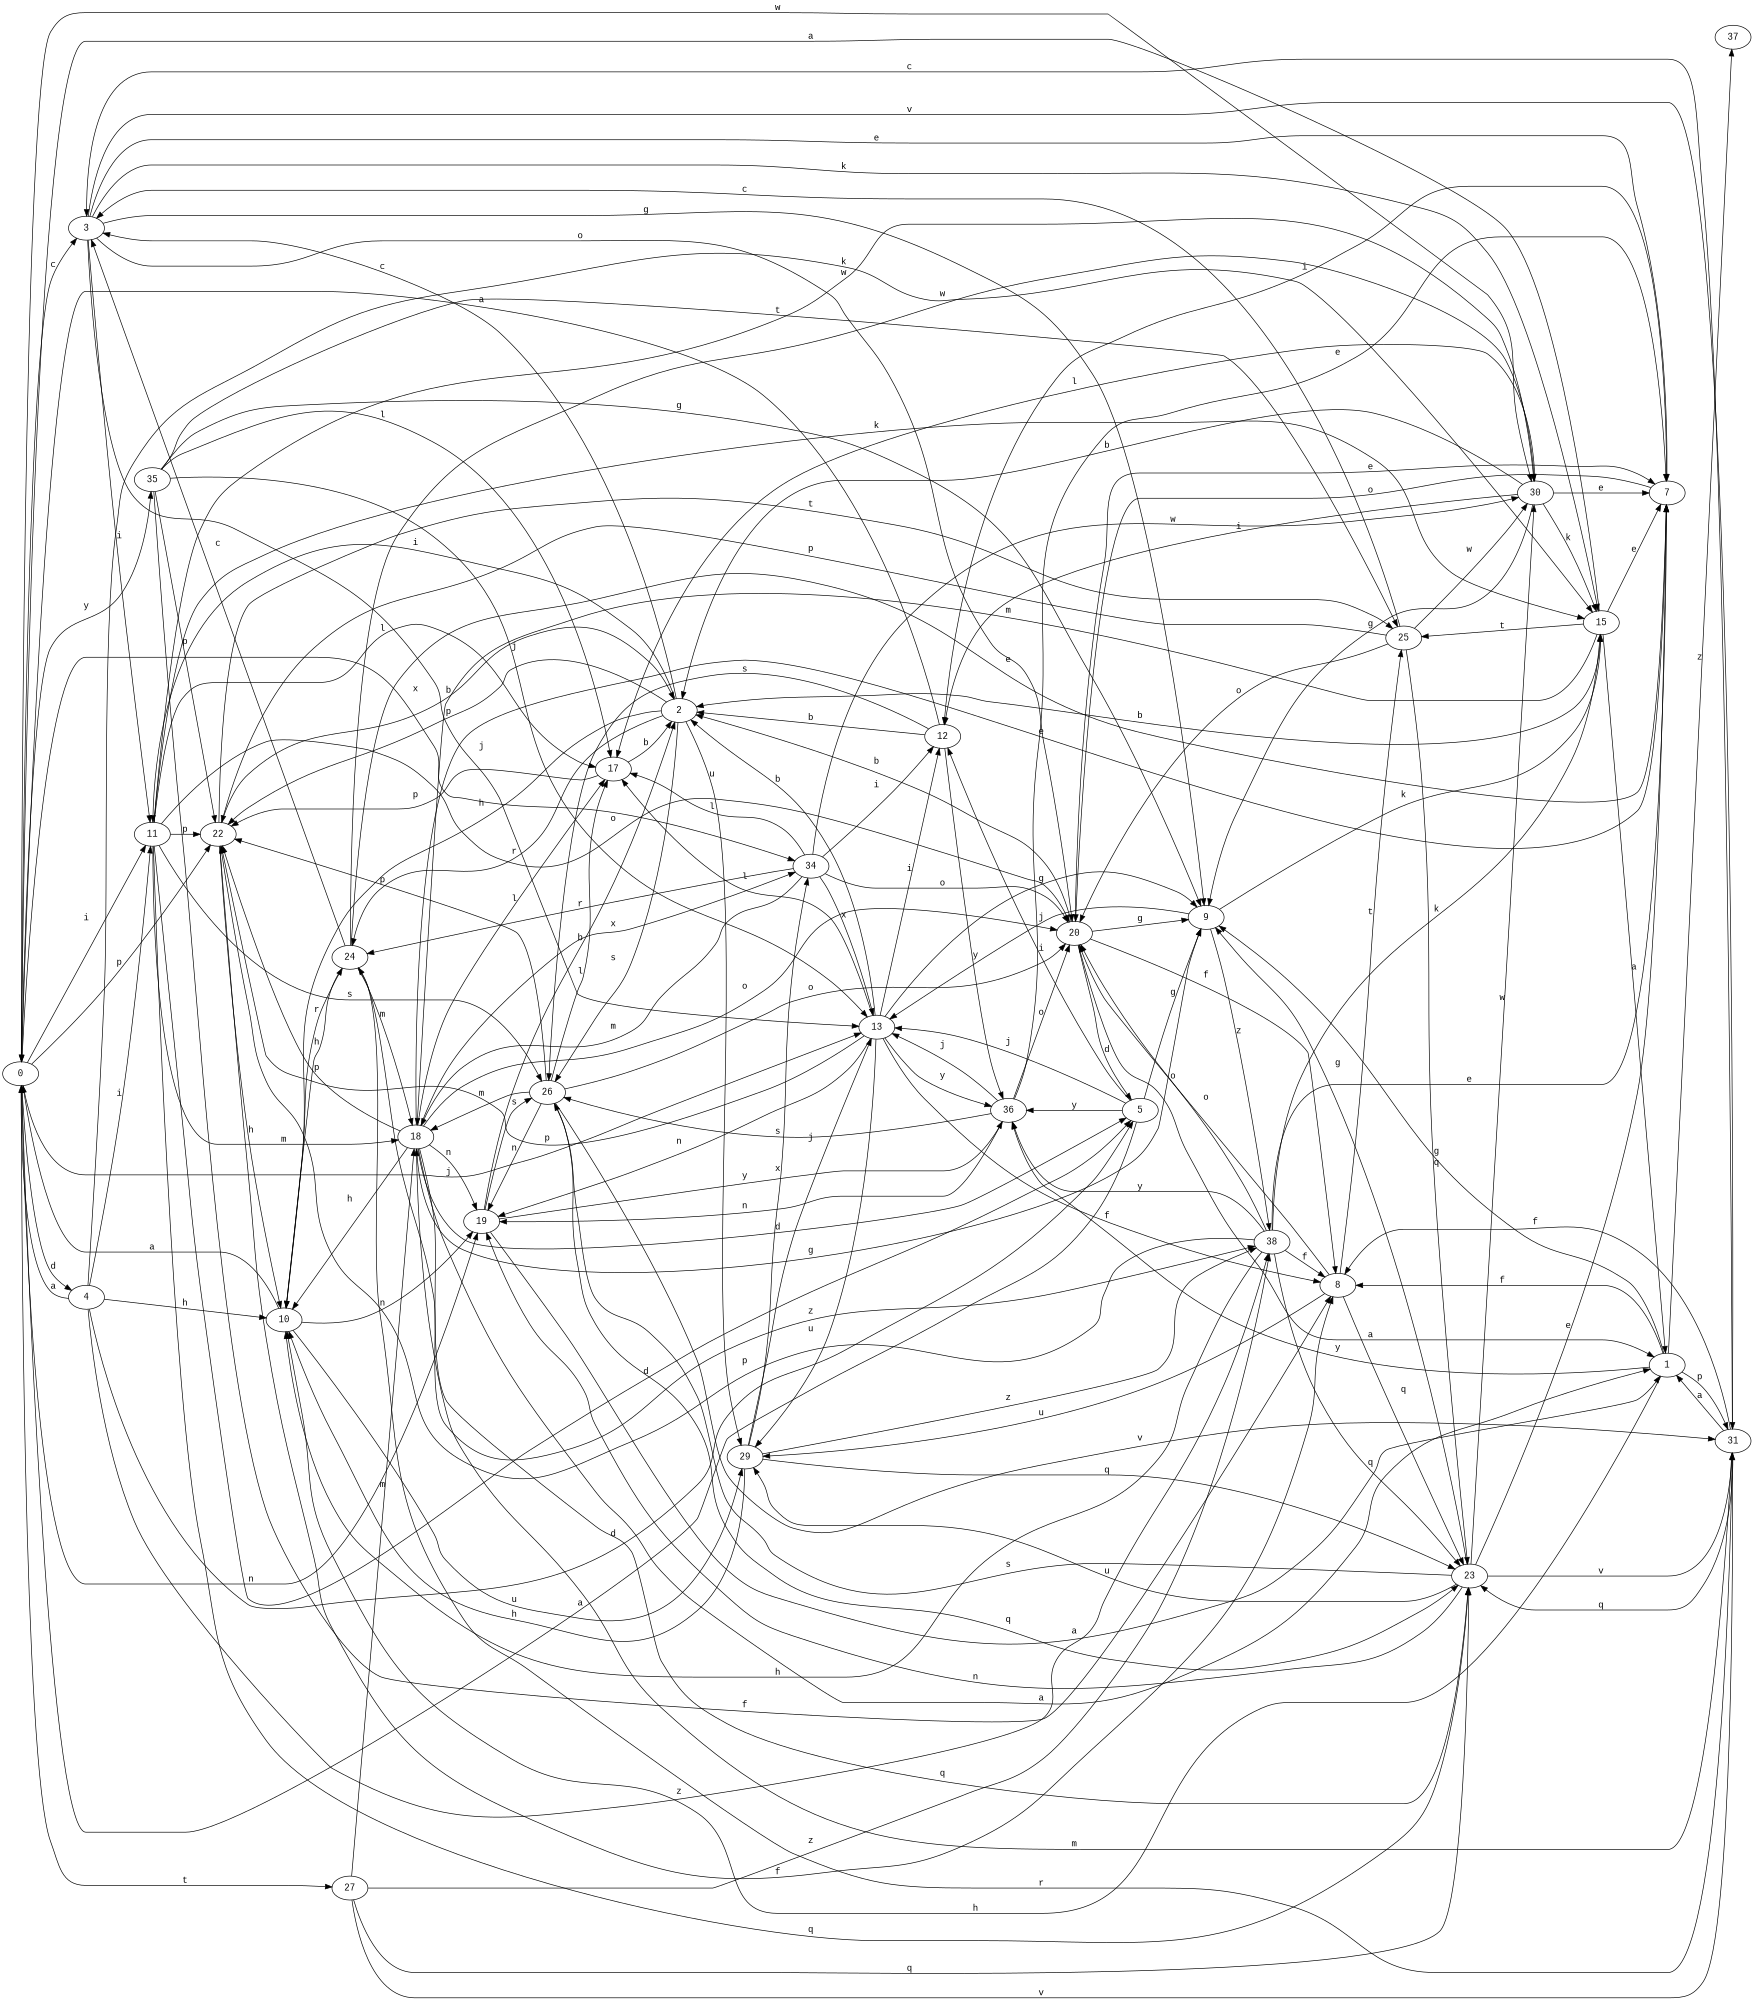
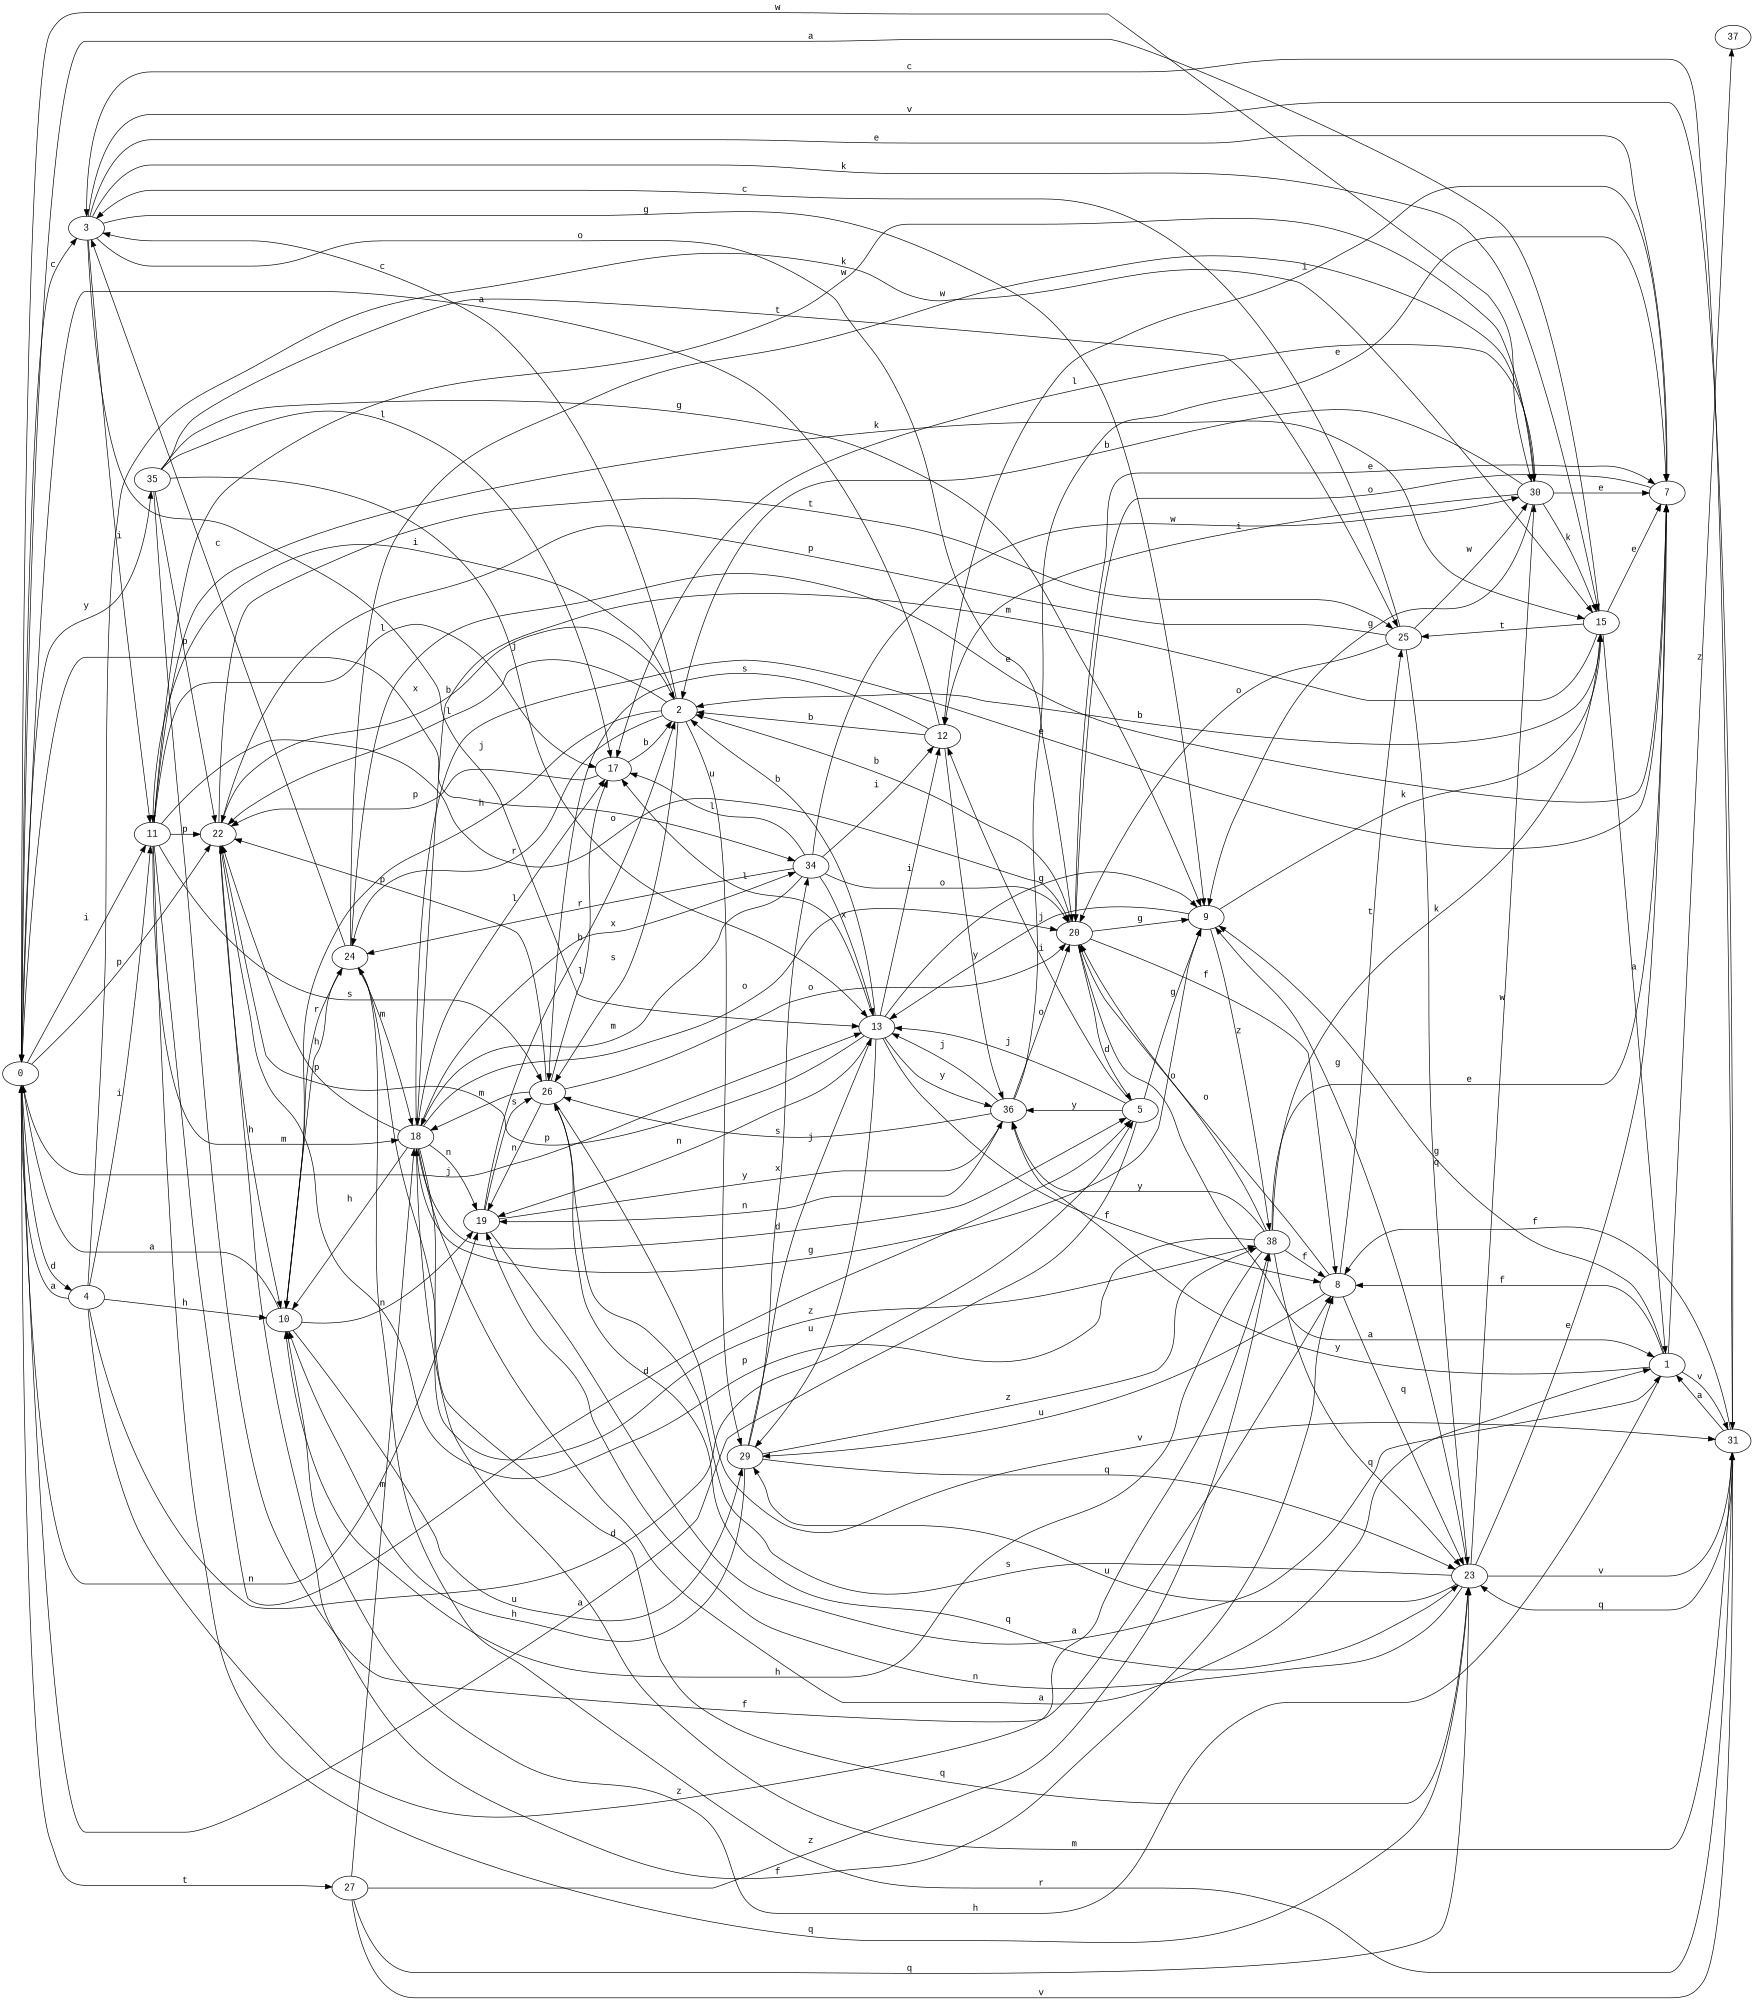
(449, 712) -> (449, 712)
(1700, 1377) -> (1700, 1377)
